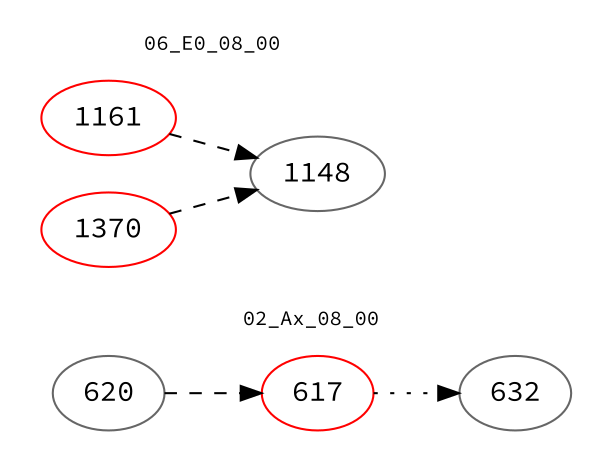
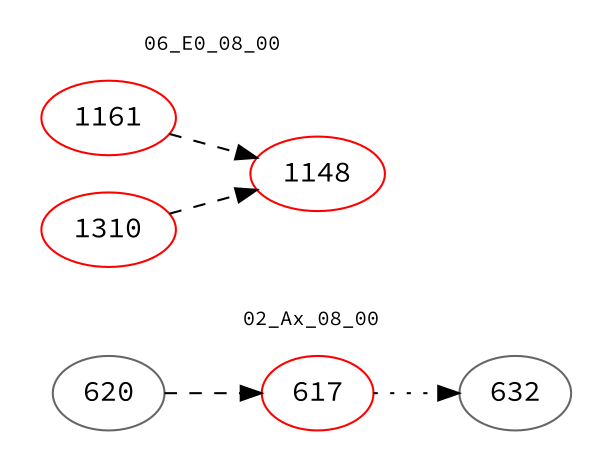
(318, 174) -> (318, 174)
(109, 230) -> (109, 230)
